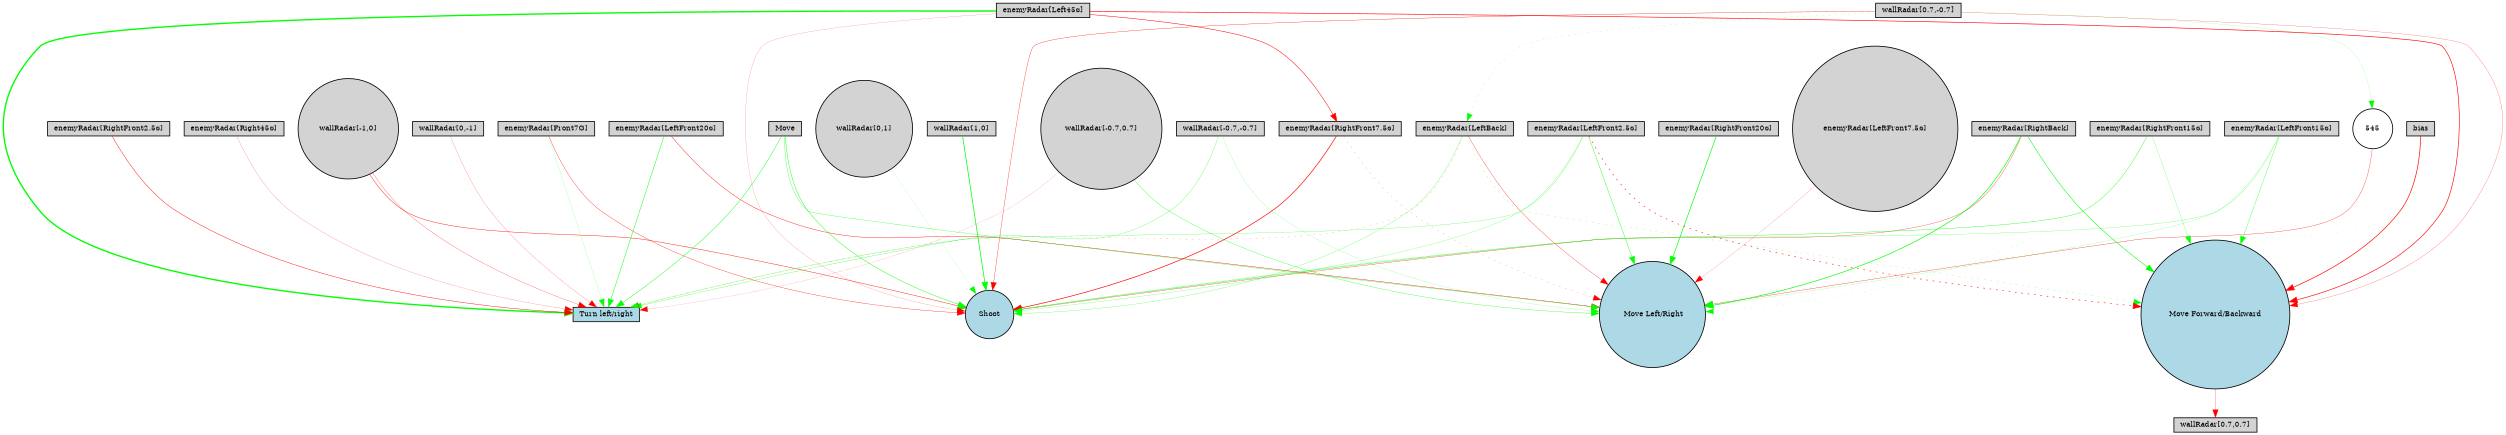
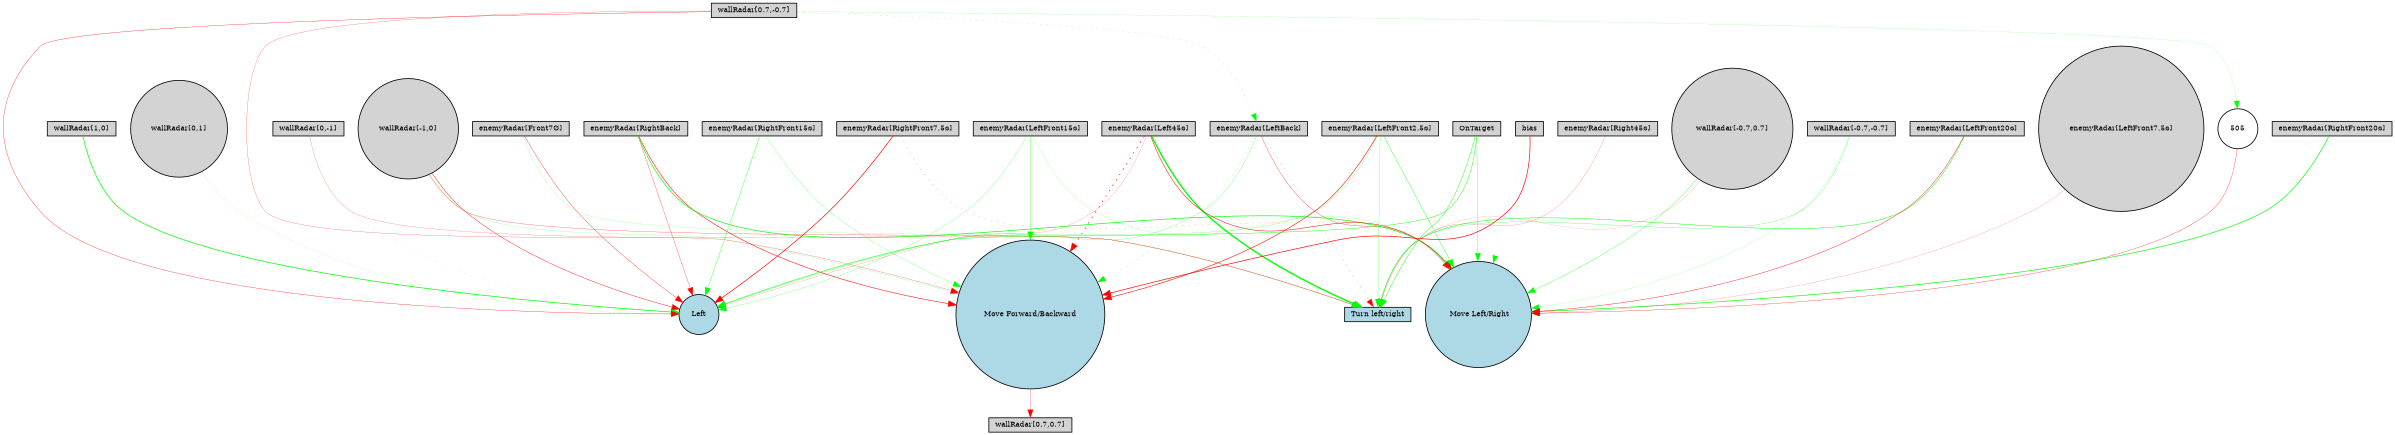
(1939, 22) -> (1110, 190)
(1228, 33) -> (1282, 230)
(109, 129) -> none
(785, 129) -> (1477, 129)
(2373, 129) -> (2238, 129)
(2077, 205) -> (772, 254)
none -> (684, 236)
(1840, 265) -> (1262, 243)
(990, 315) -> (699, 315)
